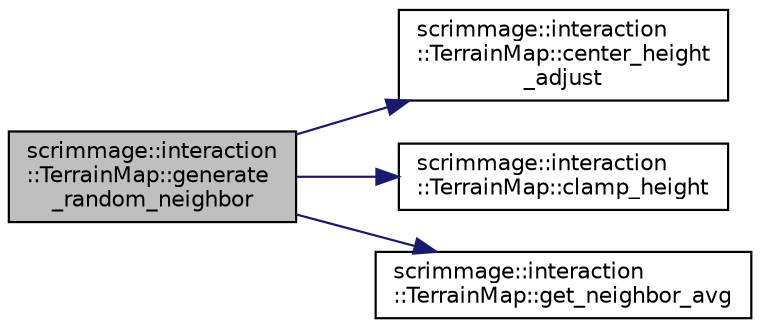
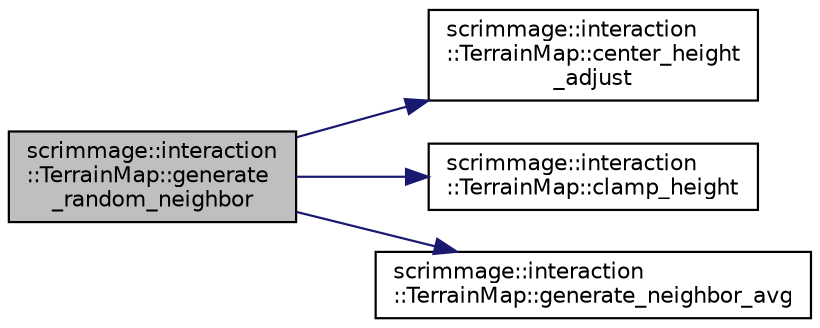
(563, 285) -> (593, 285)
